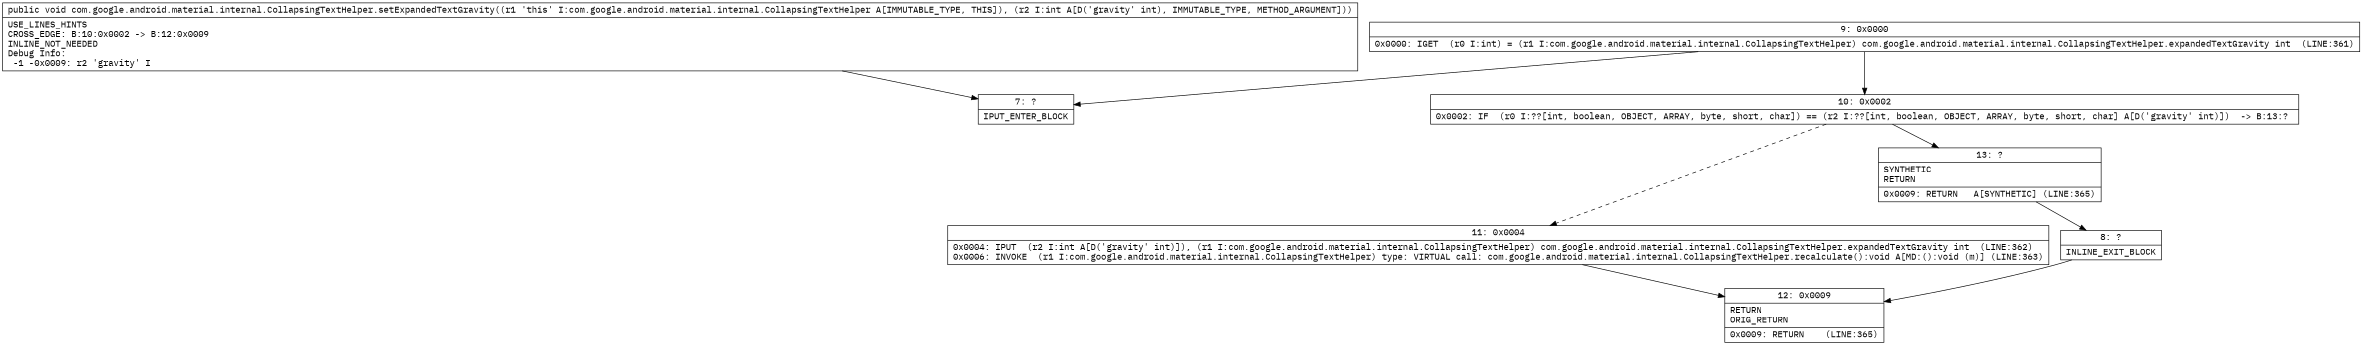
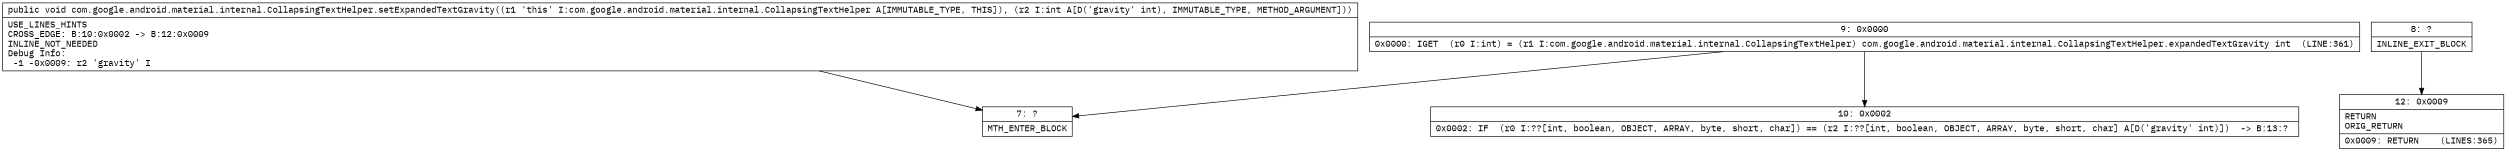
(1026, 116) -> (1027, 129)
(1990, 175) -> none
(1498, 245) -> none
(1804, 335) -> (2422, 141)
